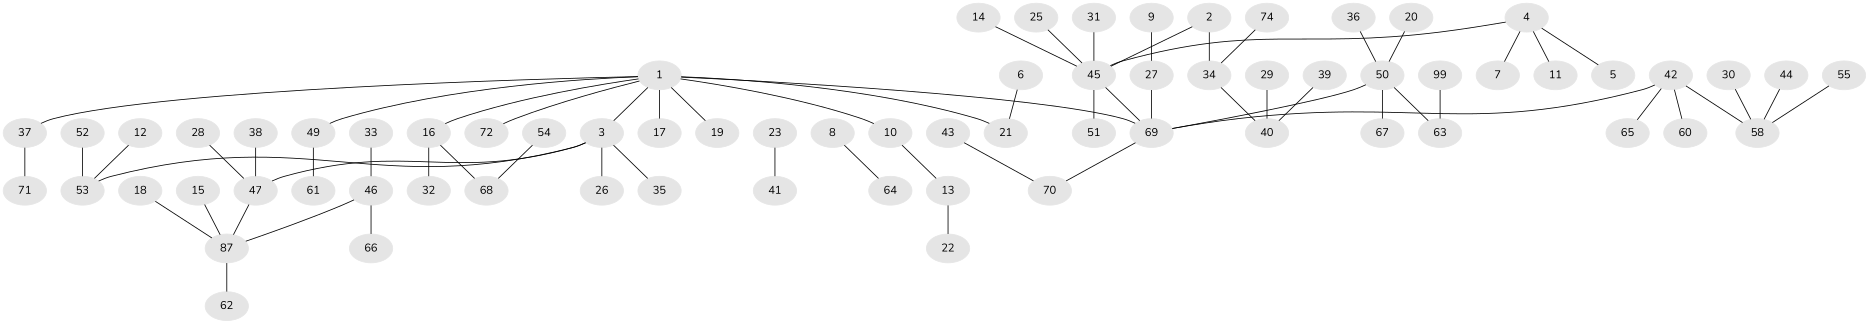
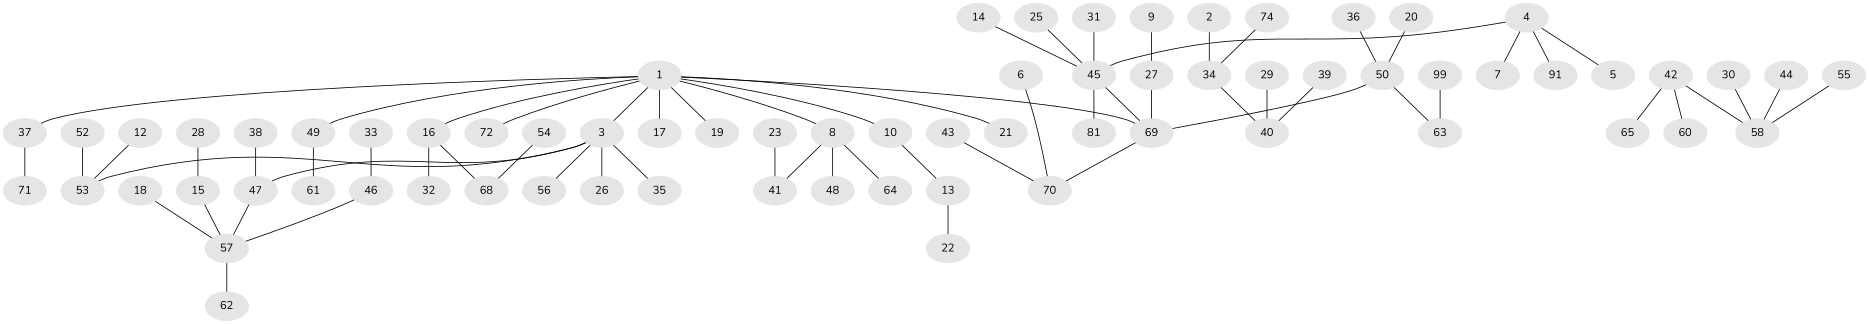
(1158, 43) -> none
(1555, 75) -> (1555, 75)
none -> (748, 100)
(1013, 106) -> (1038, 132)
(1402, 113) -> none
(1094, 133) -> (1094, 133)
(1382, 133) -> none
none -> (804, 162)
(228, 163) -> (198, 166)
none -> (544, 191)
none -> (833, 191)
(227, 248) -> (227, 248)
(371, 248) -> none
